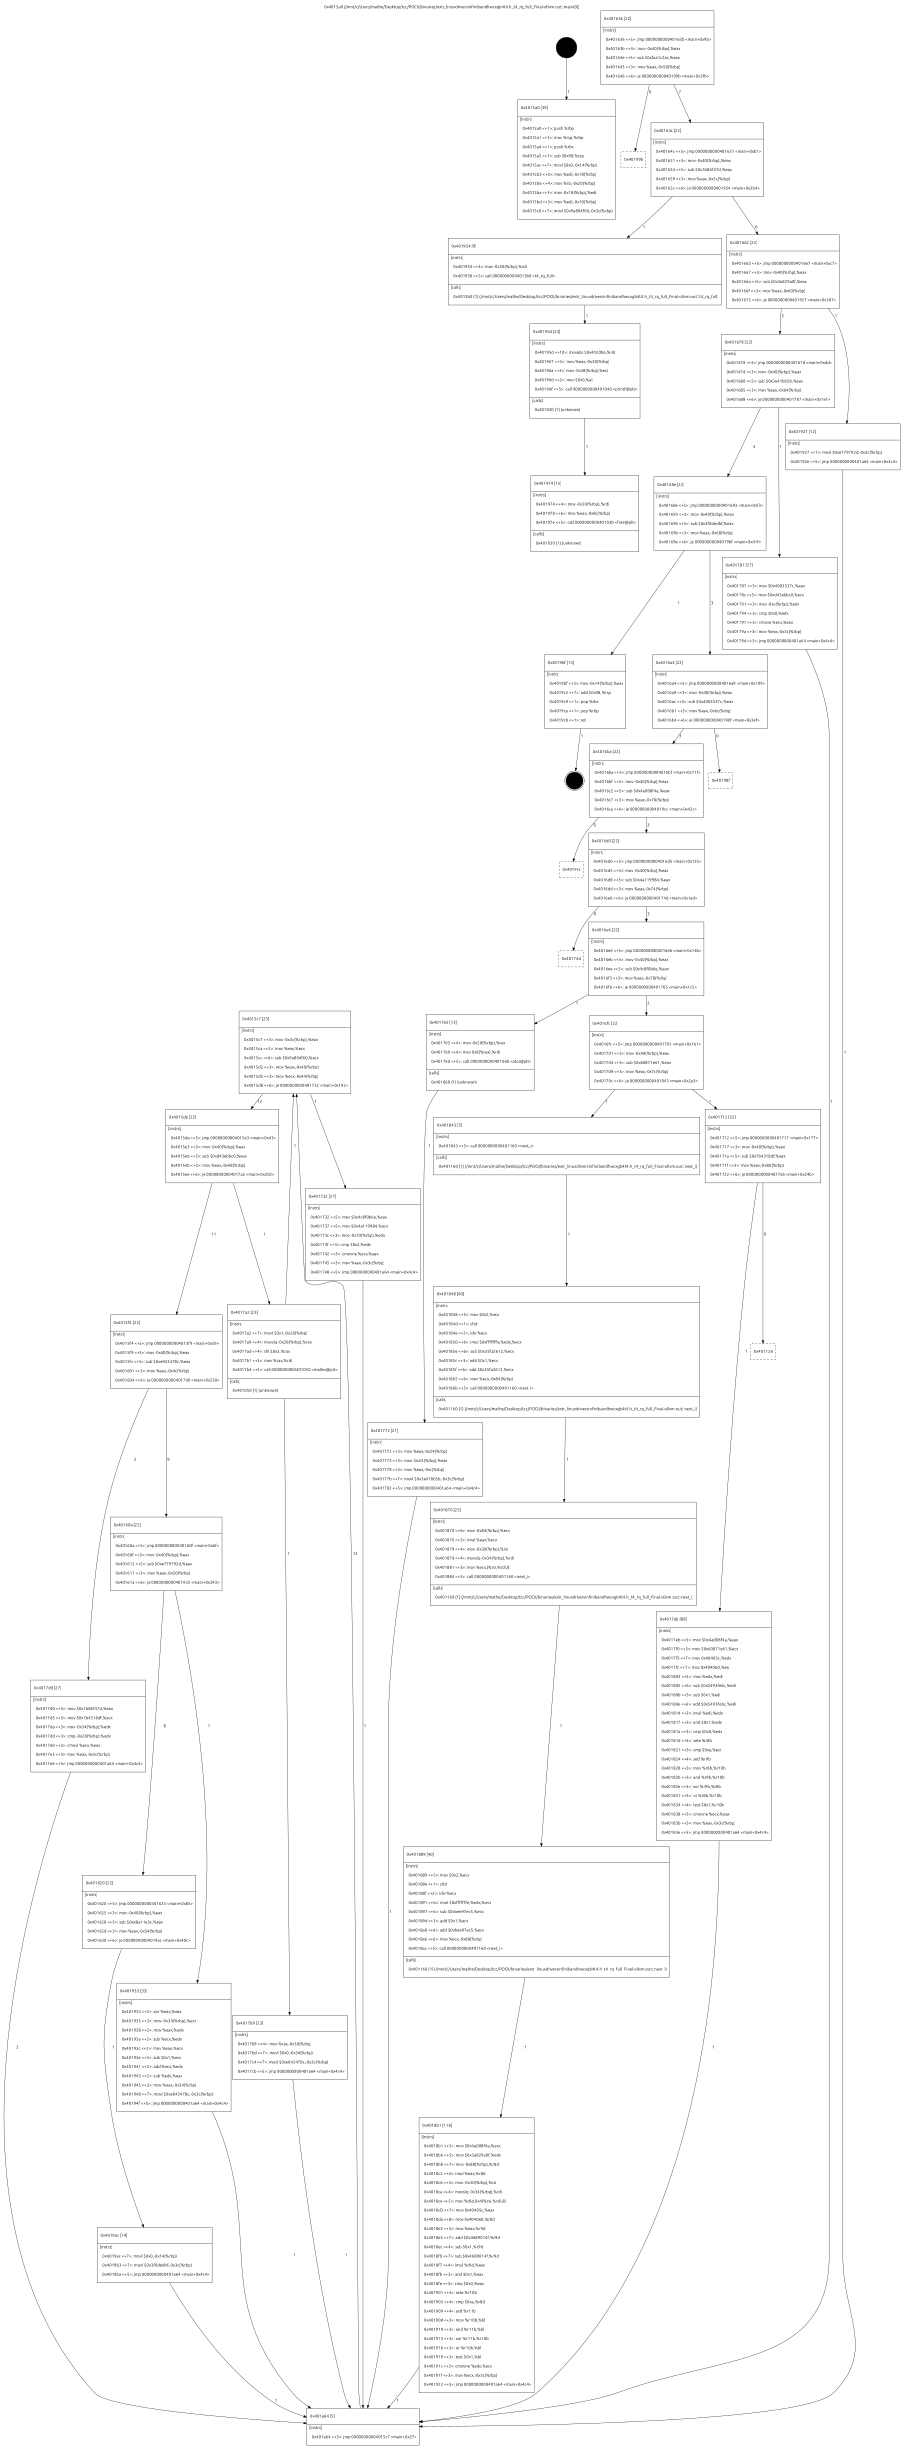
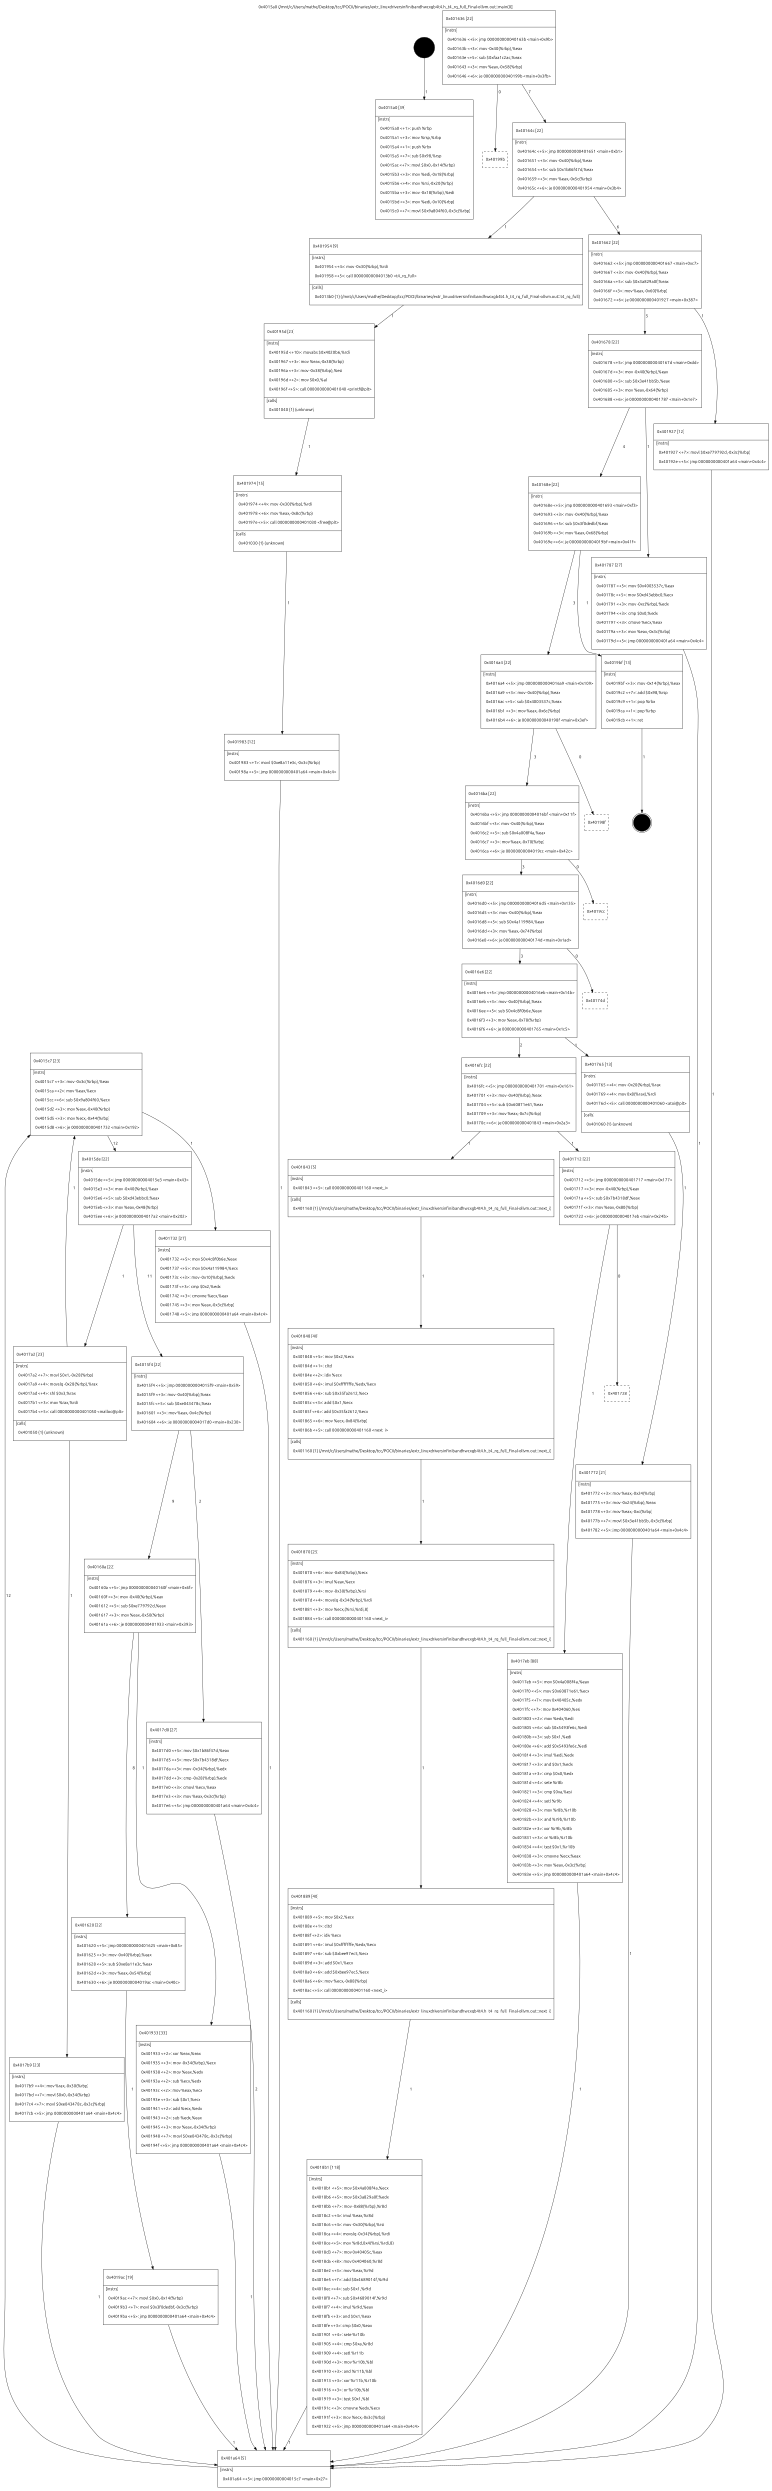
none -> (282, 757)
